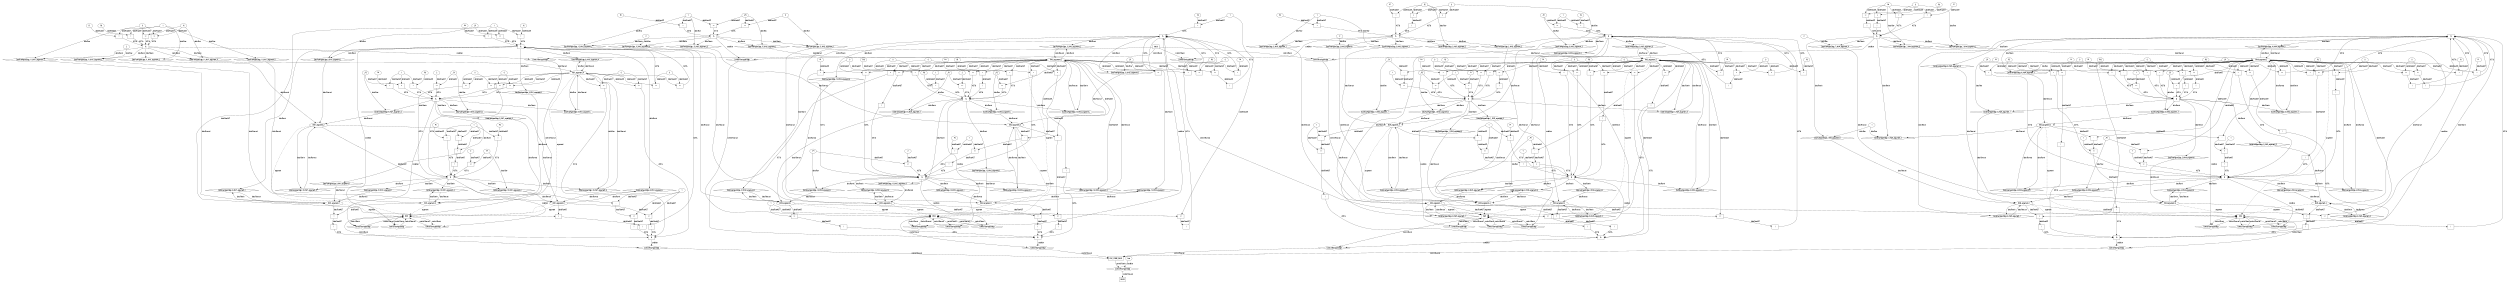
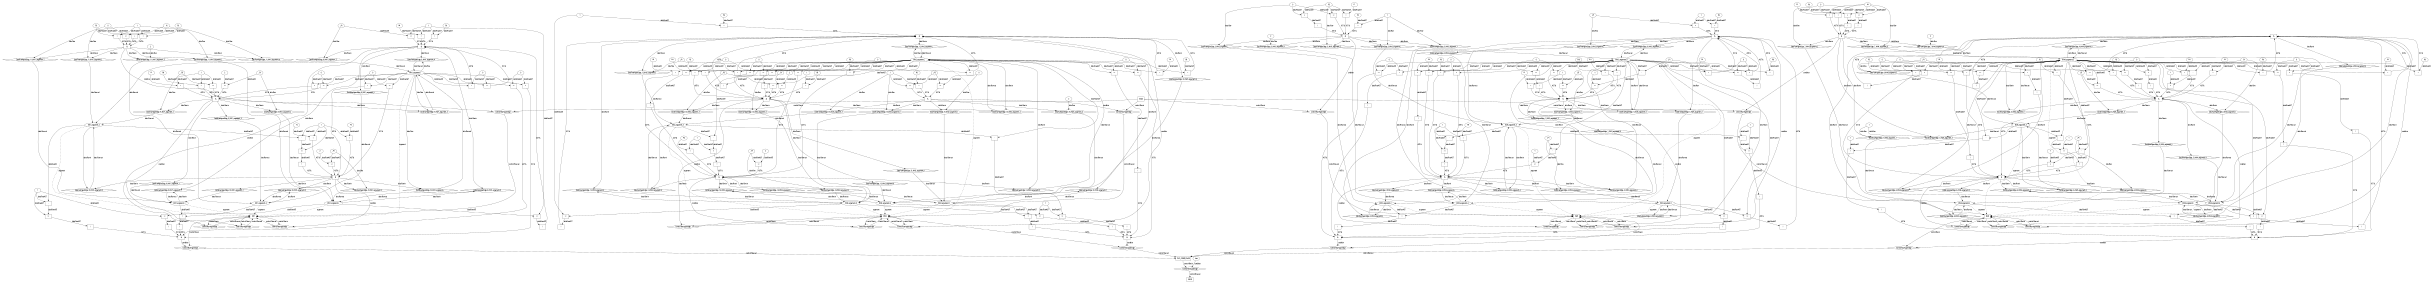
(762, 47) -> none
(1114, 125) -> (1041, 125)
